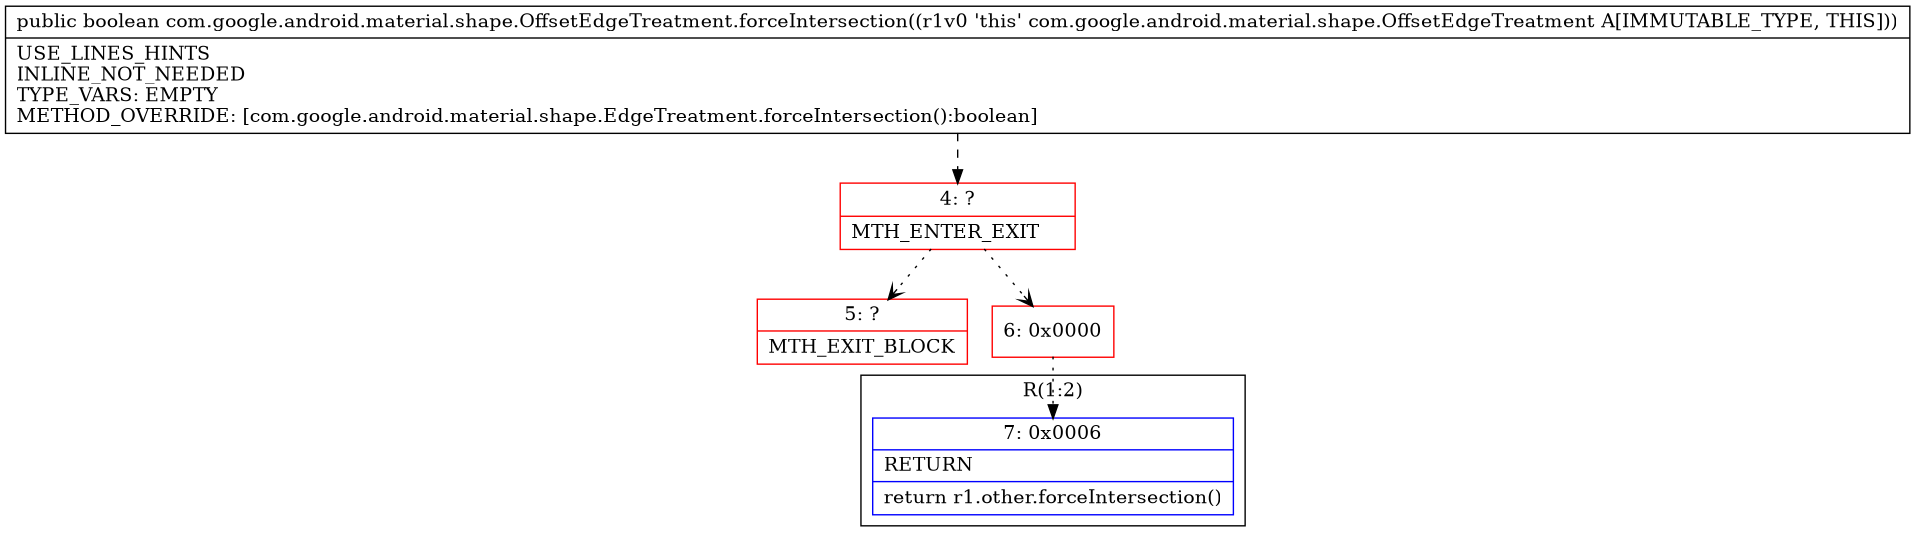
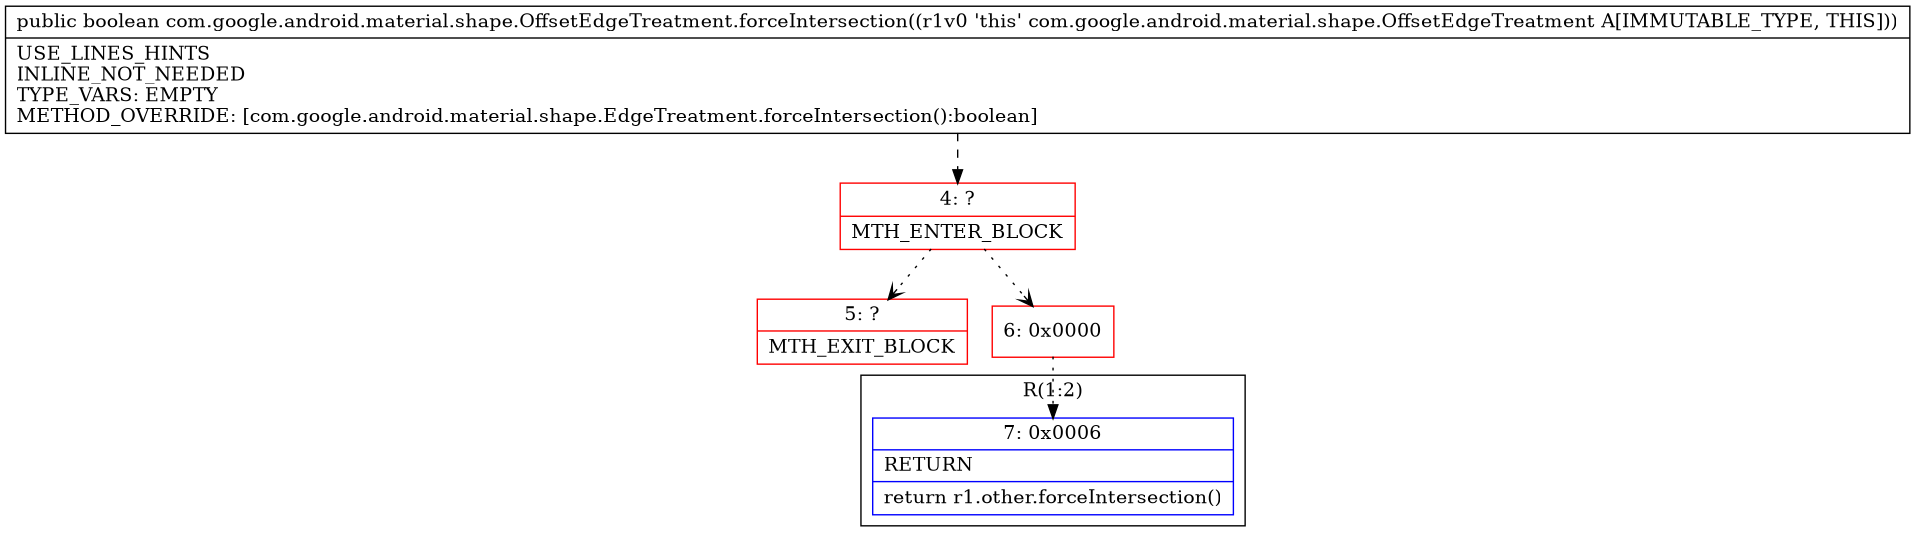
(945, 232) -> (958, 232)
